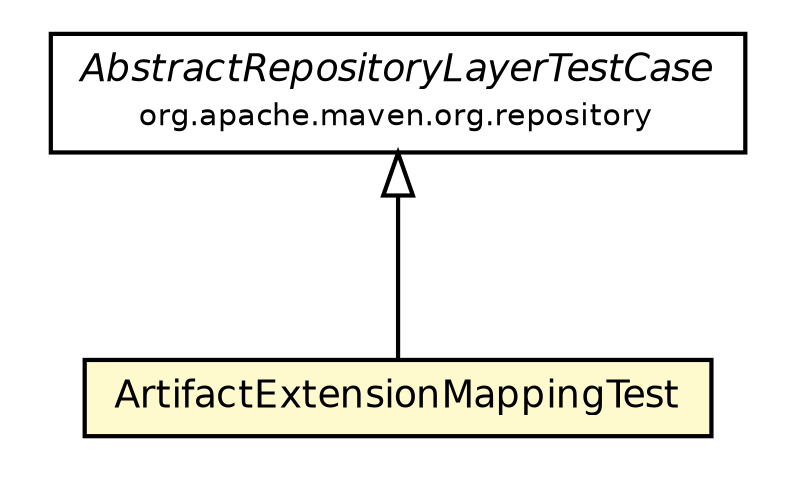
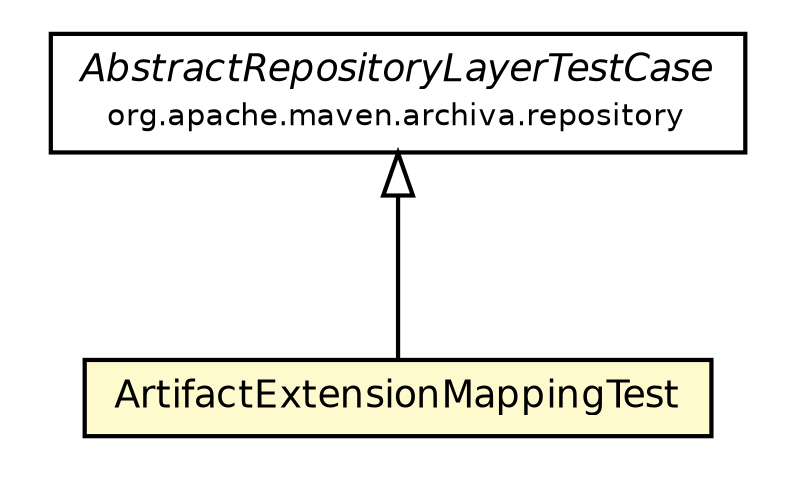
(398, 116) -> (398, 116)
